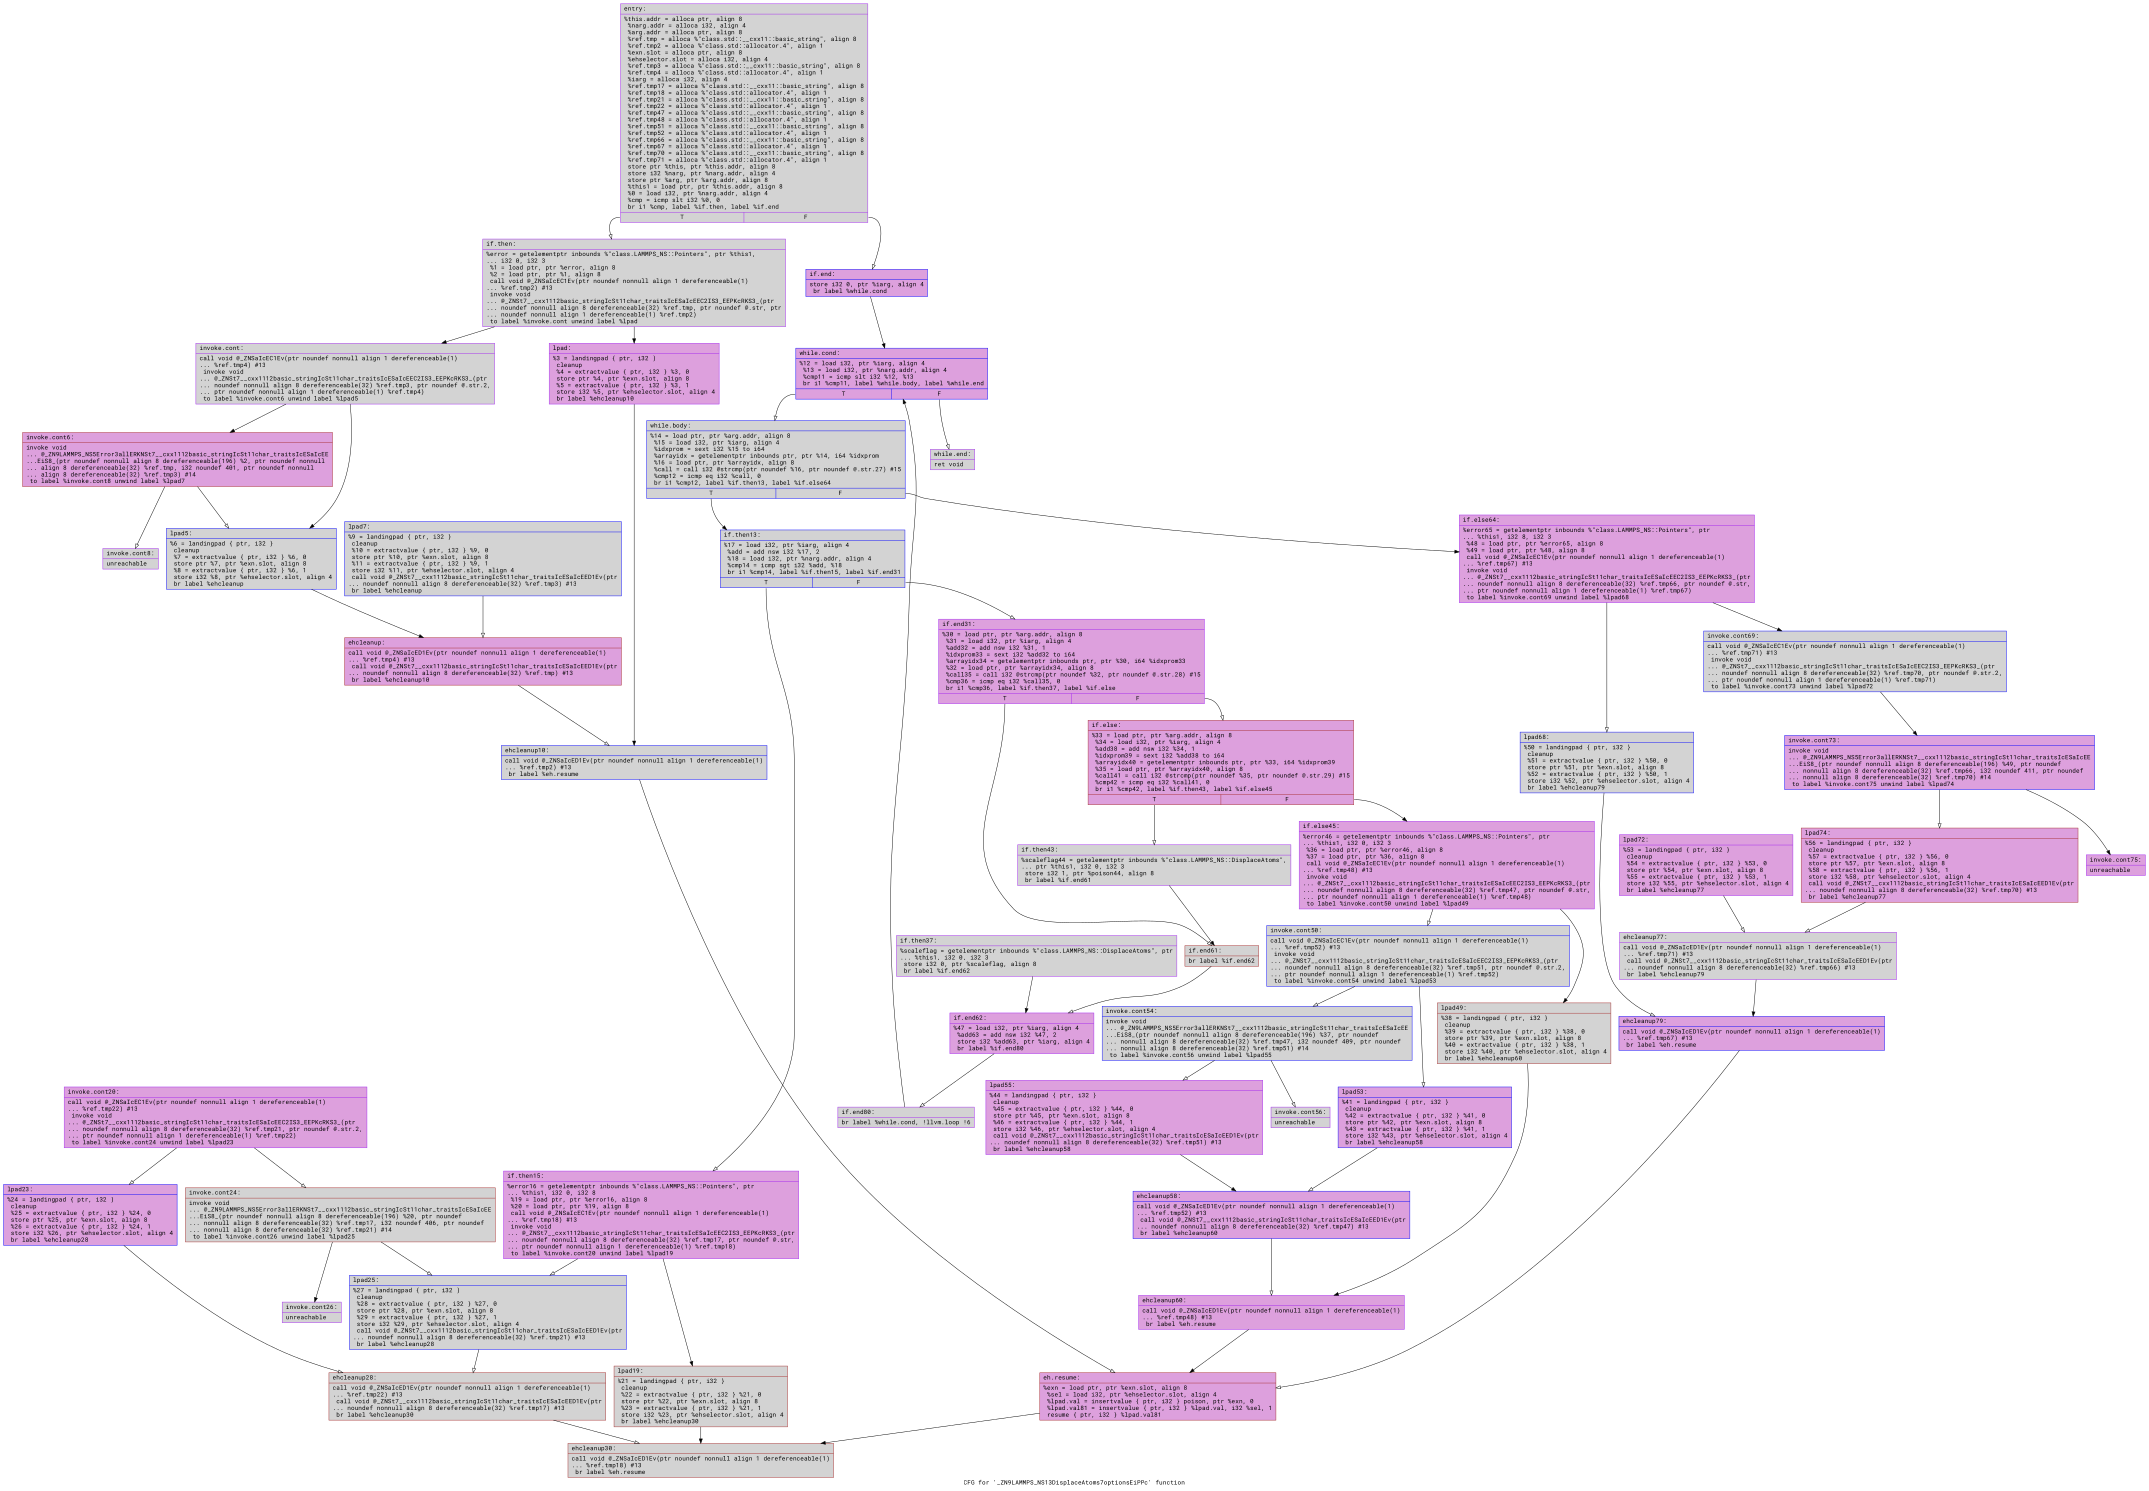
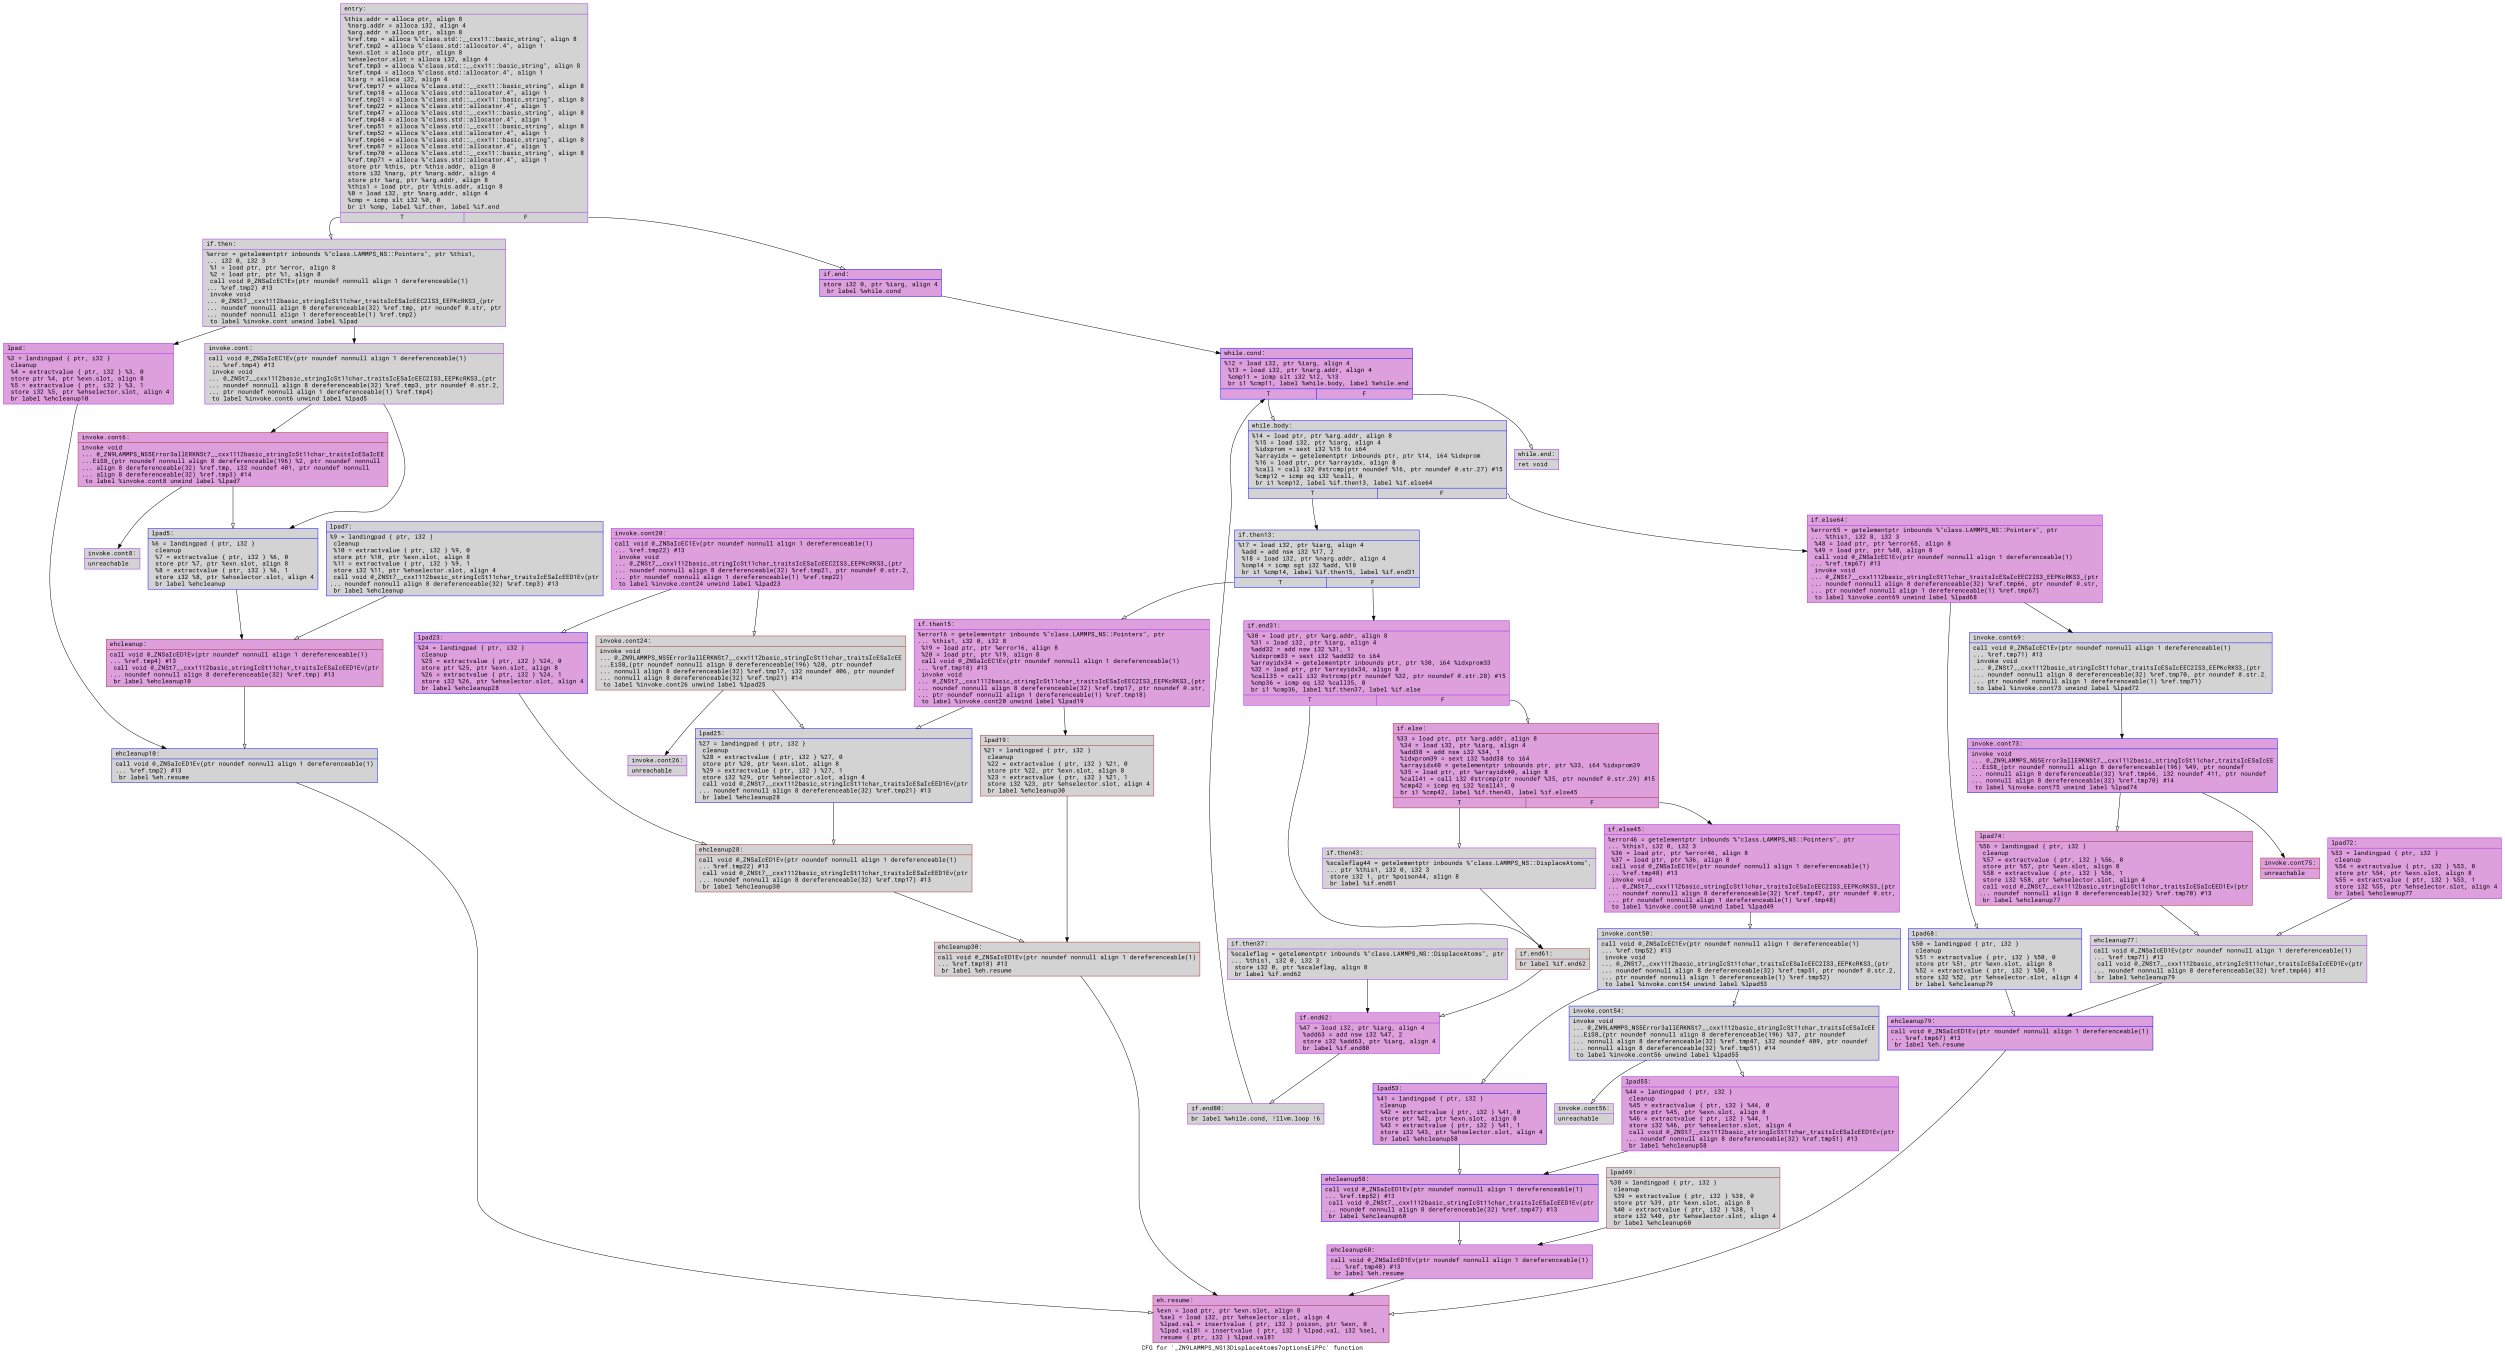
(151, 515) -> (147, 512)
(960, 593) -> (1373, 602)
(2116, 865) -> (2290, 868)
(1583, 952) -> none
(933, 1428) -> (1139, 1143)
